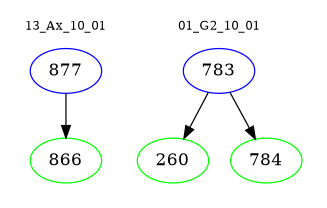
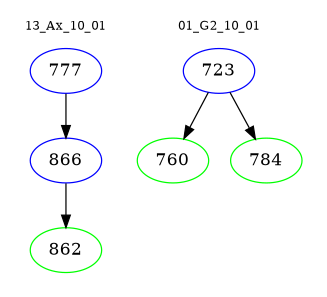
(66, 71) -> (66, 71)
(219, 71) -> (219, 71)
(66, 161) -> (66, 161)
(173, 161) -> (173, 161)
none -> (66, 250)
